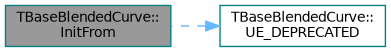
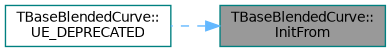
(188, 26) -> (188, 26)
